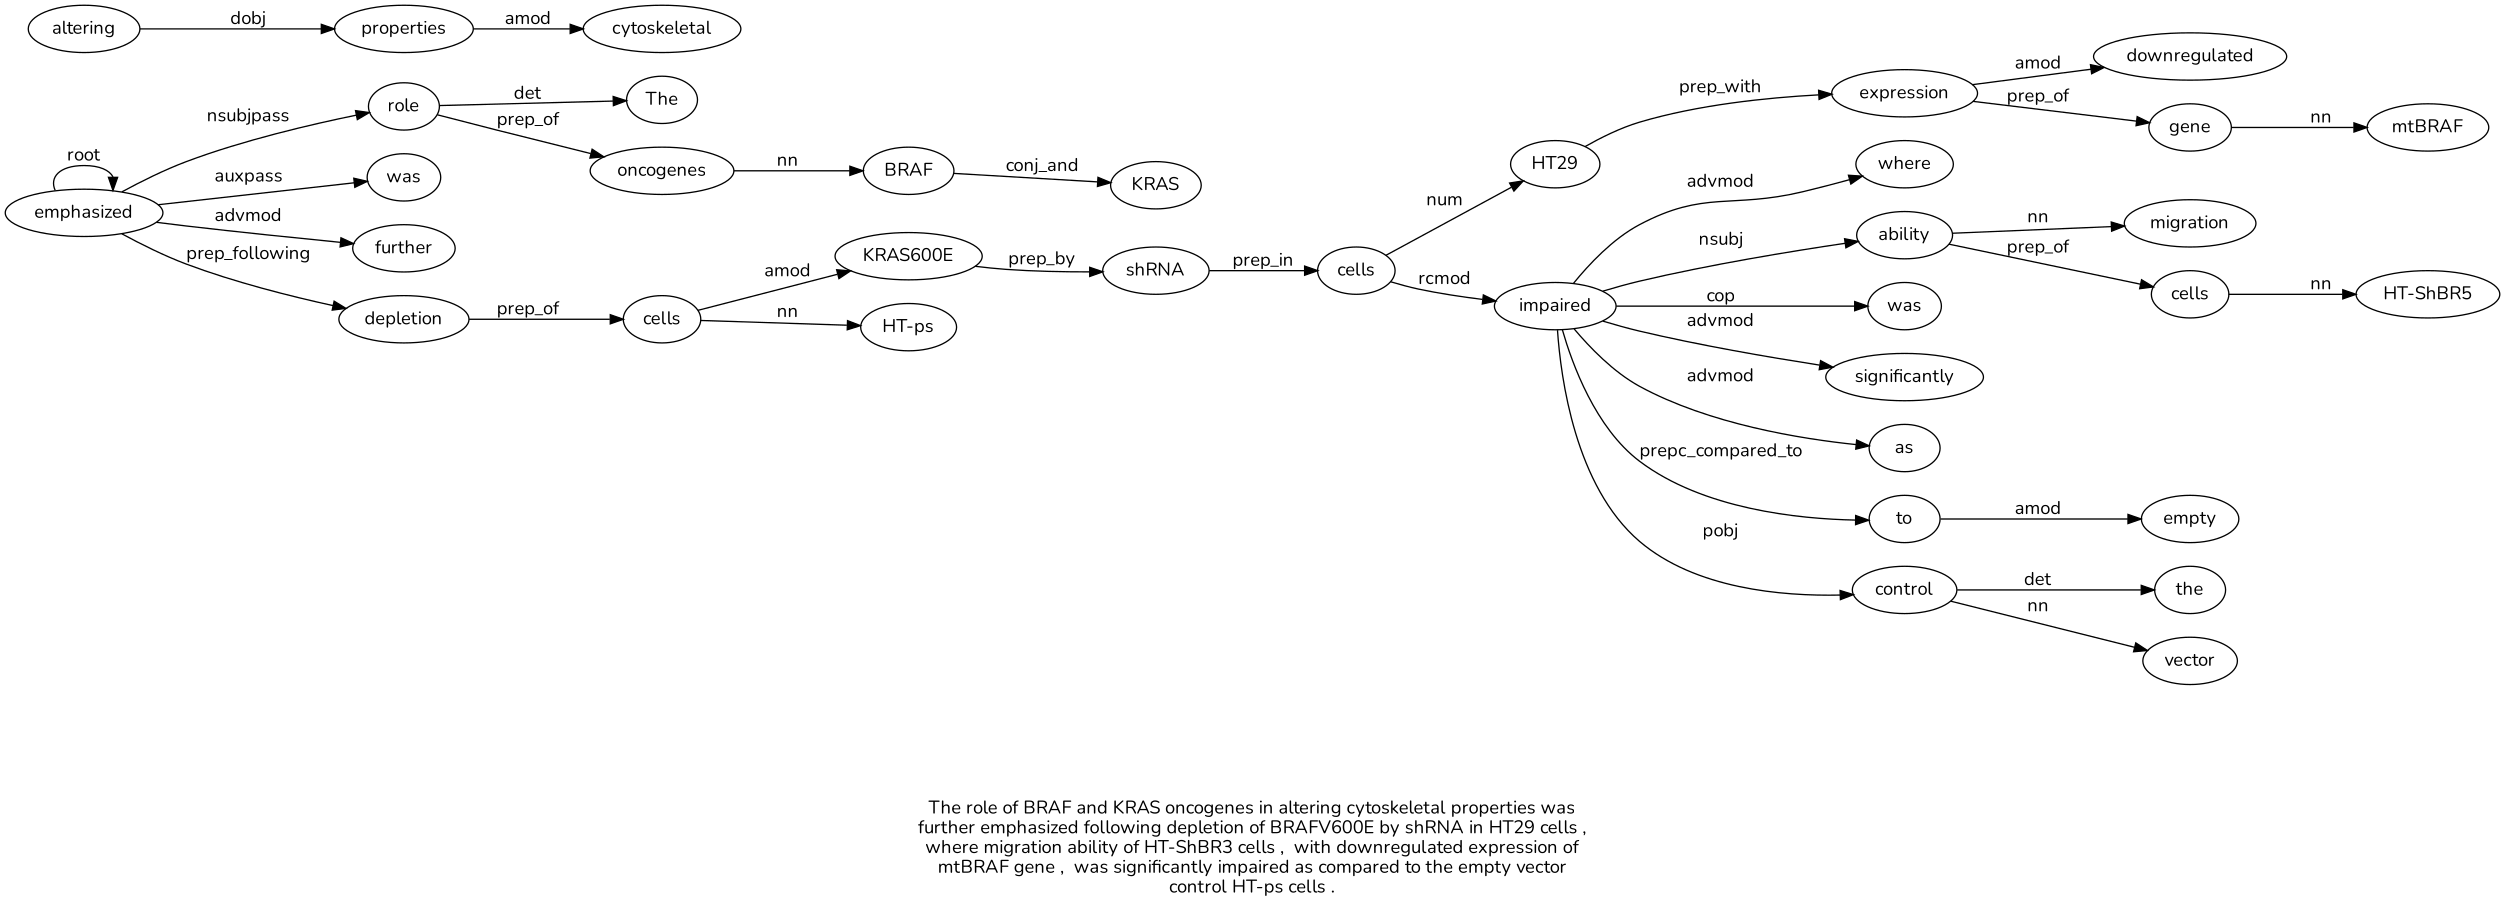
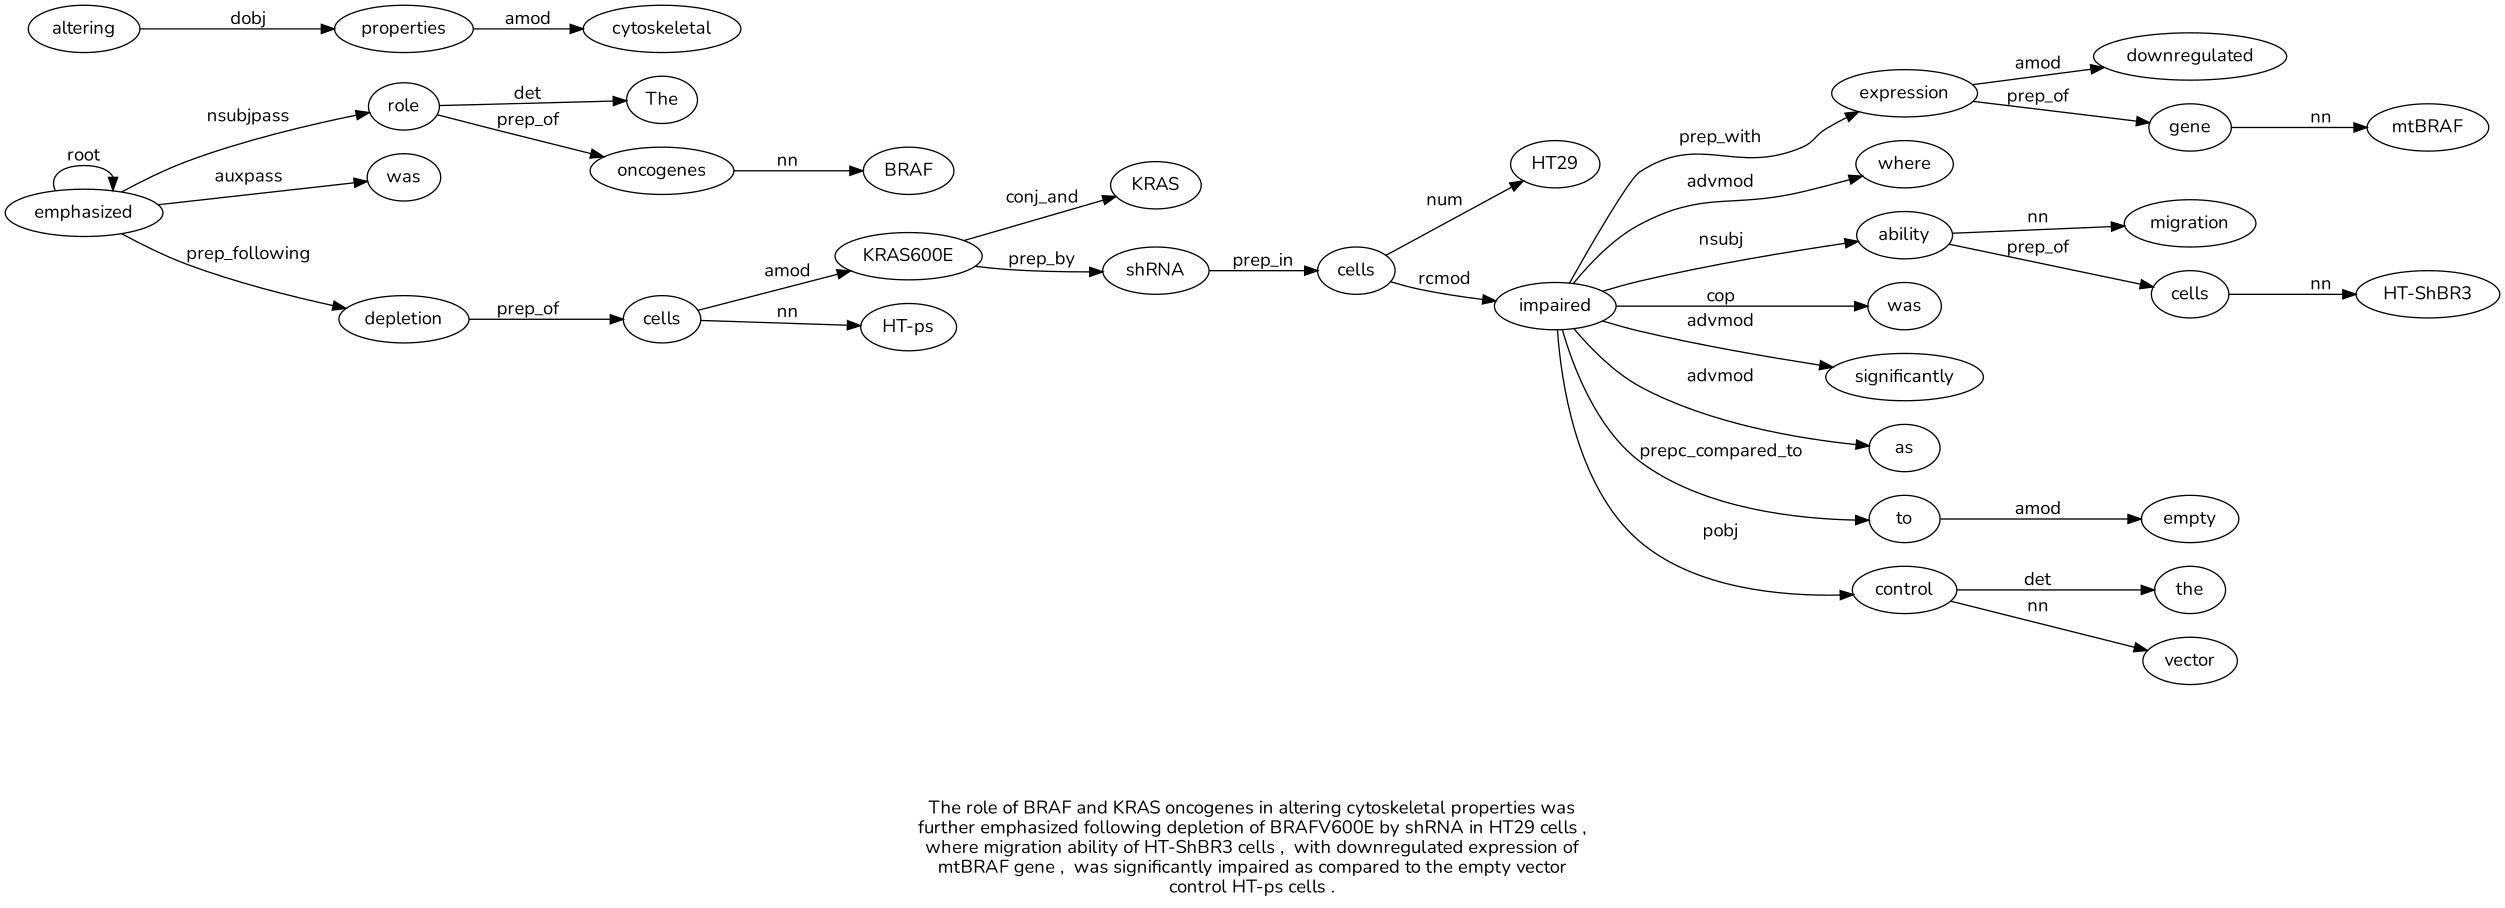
(1699, 108) -> (1681, 155)
(1025, 178) -> (1034, 220)
(404, 248) -> none
(2428, 294) -> (2428, 294)
